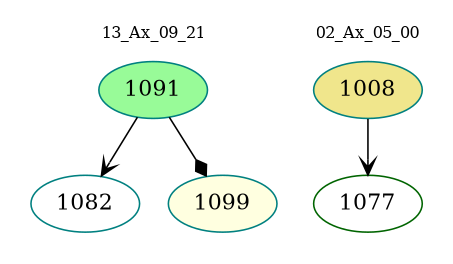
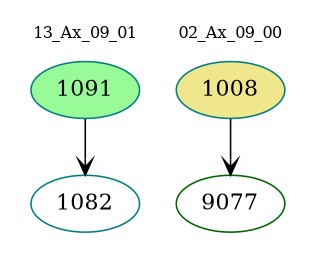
(154, 34) -> (85, 34)
(368, 34) -> (231, 34)
(223, 204) -> none
(368, 204) -> (231, 204)
